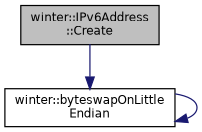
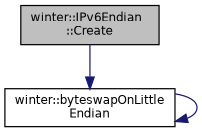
(90, 25) -> (90, 25)
